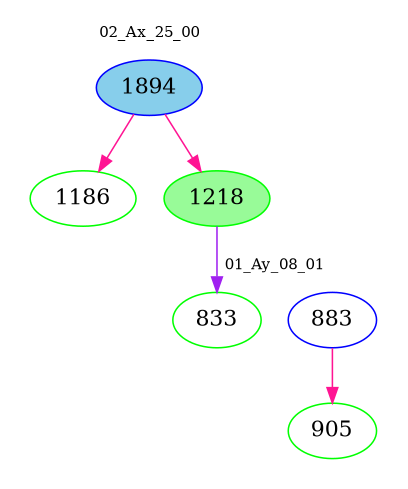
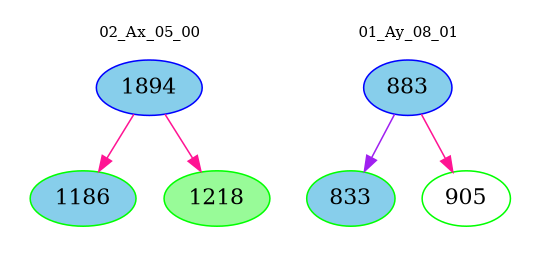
(150, 33) -> (150, 33)
(83, 199) -> (83, 199)
(217, 260) -> (383, 136)
(217, 320) -> (351, 199)
(332, 320) -> (408, 88)
